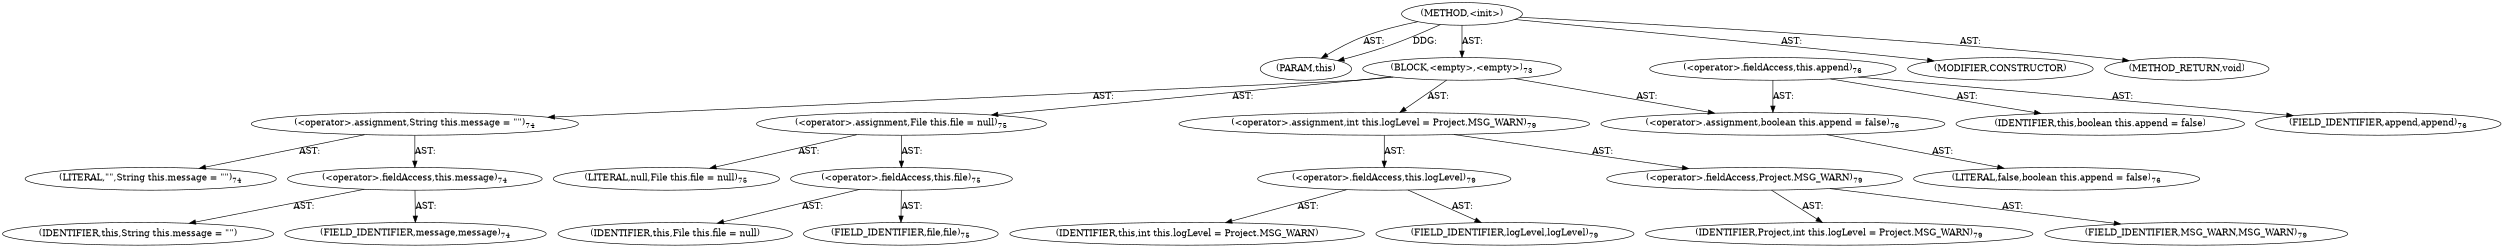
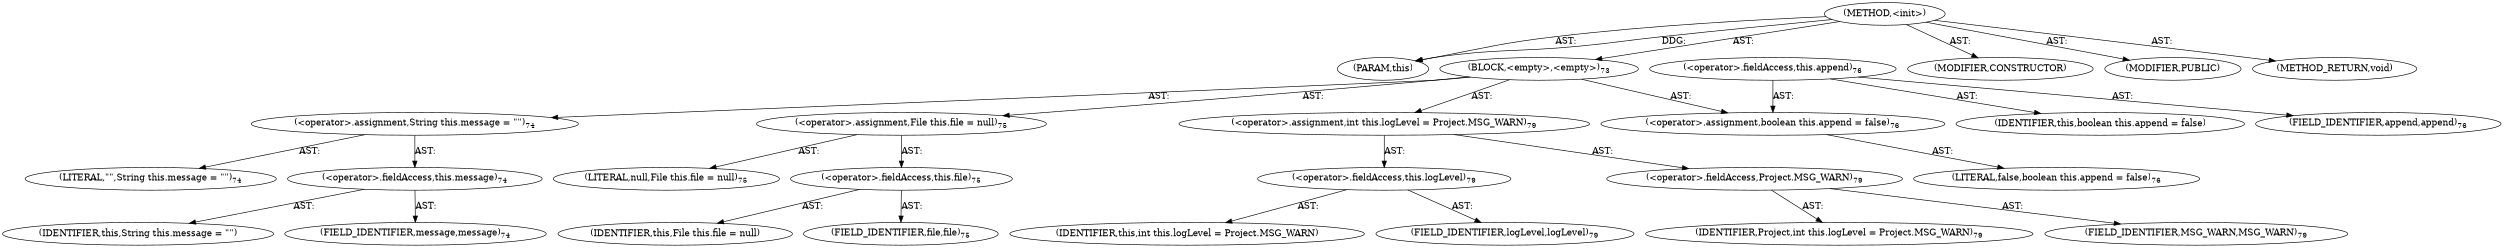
none -> (2173, 69)
